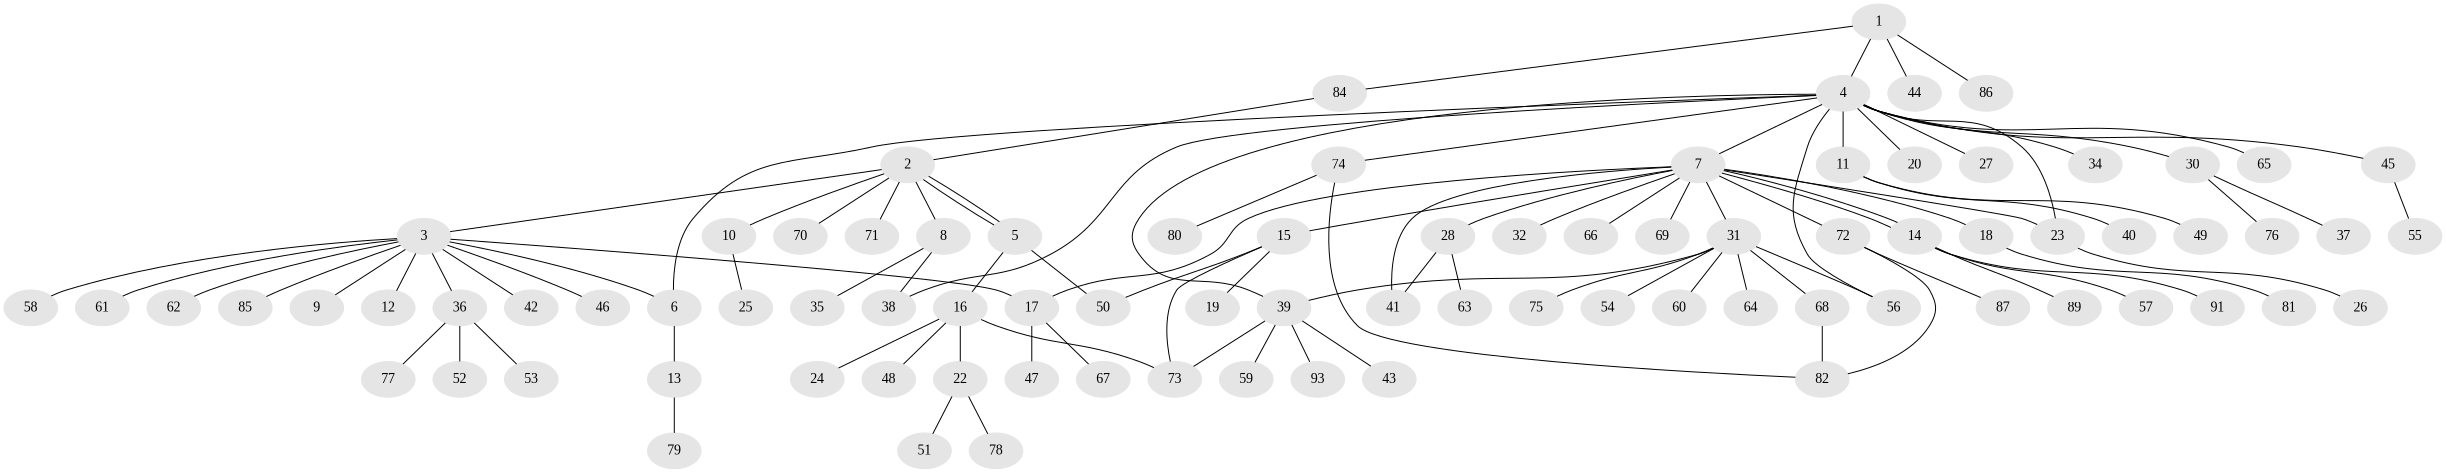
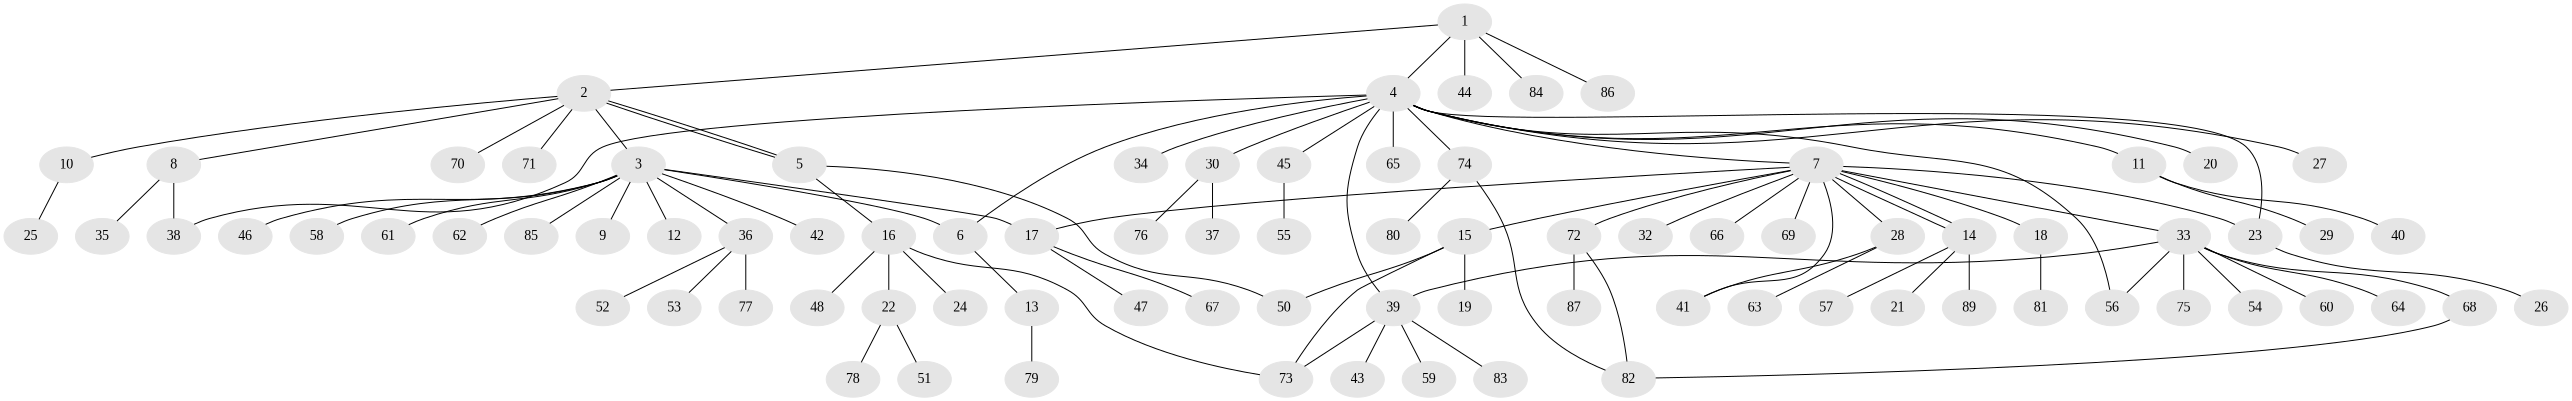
(1095, 134) -> (1024, 58)
(1734, 236) -> (2184, 236)
(2201, 236) -> (2327, 236)
(2217, 308) -> (1898, 308)
(1318, 379) -> (1501, 379)
